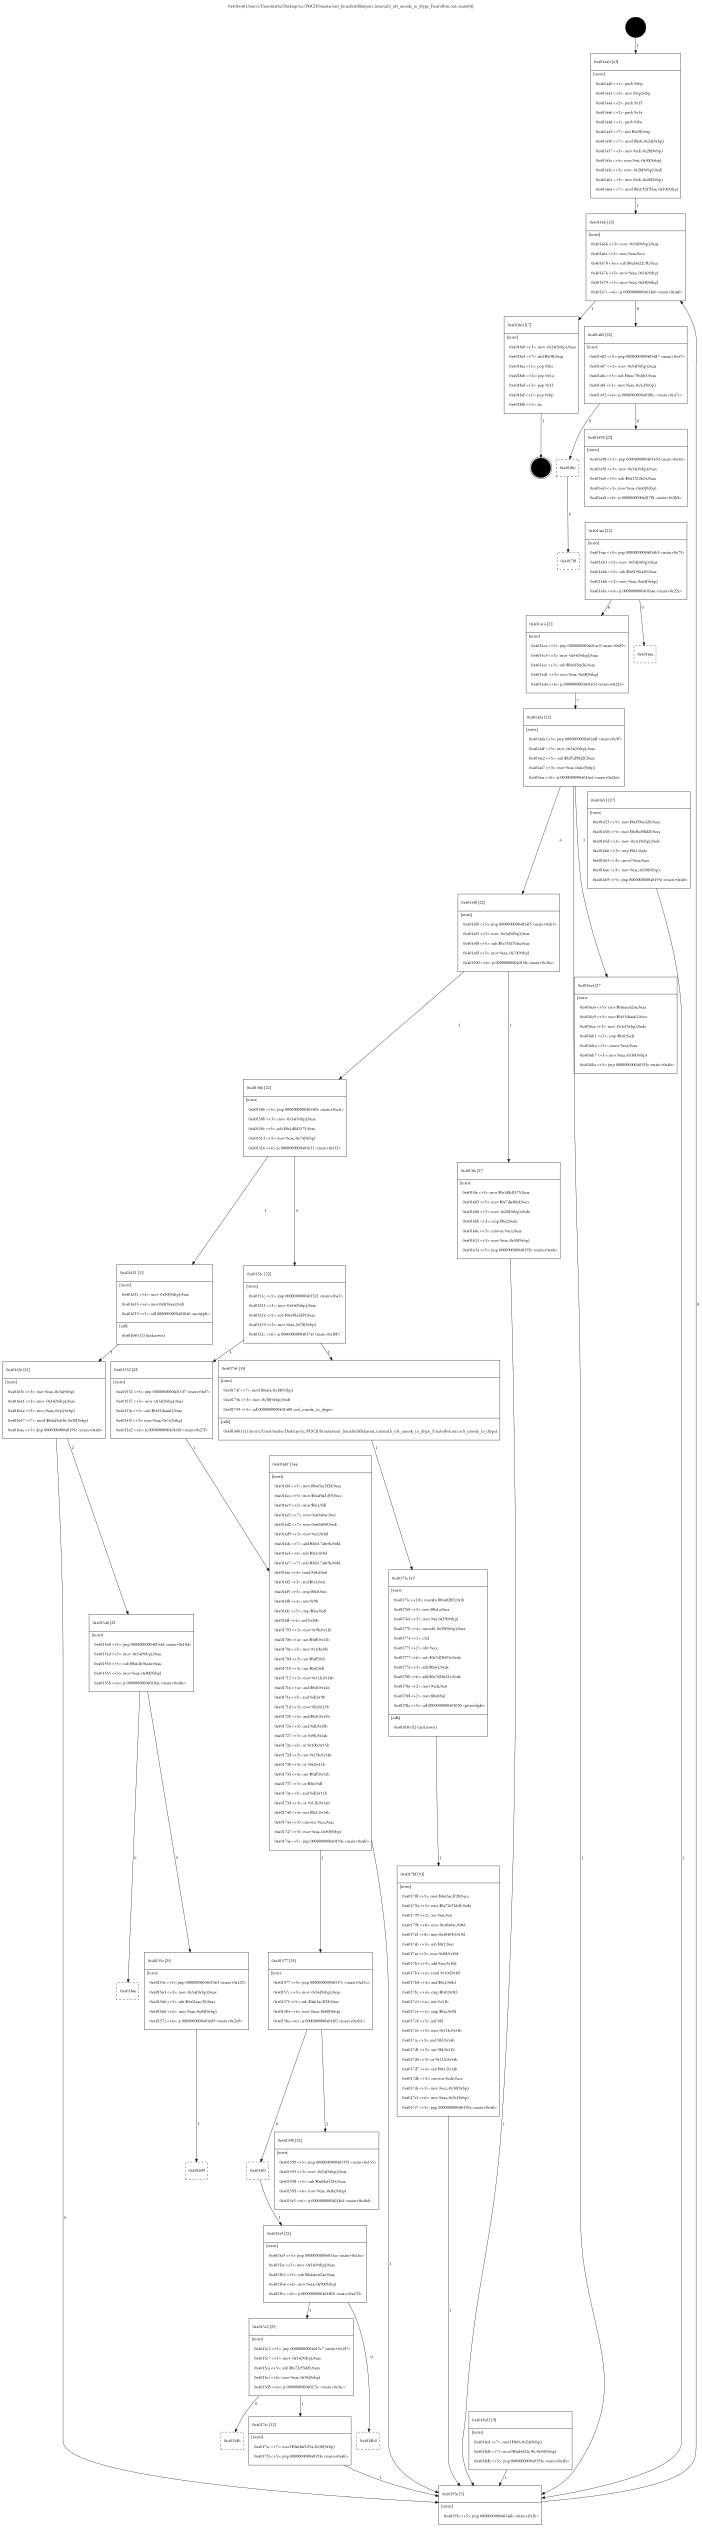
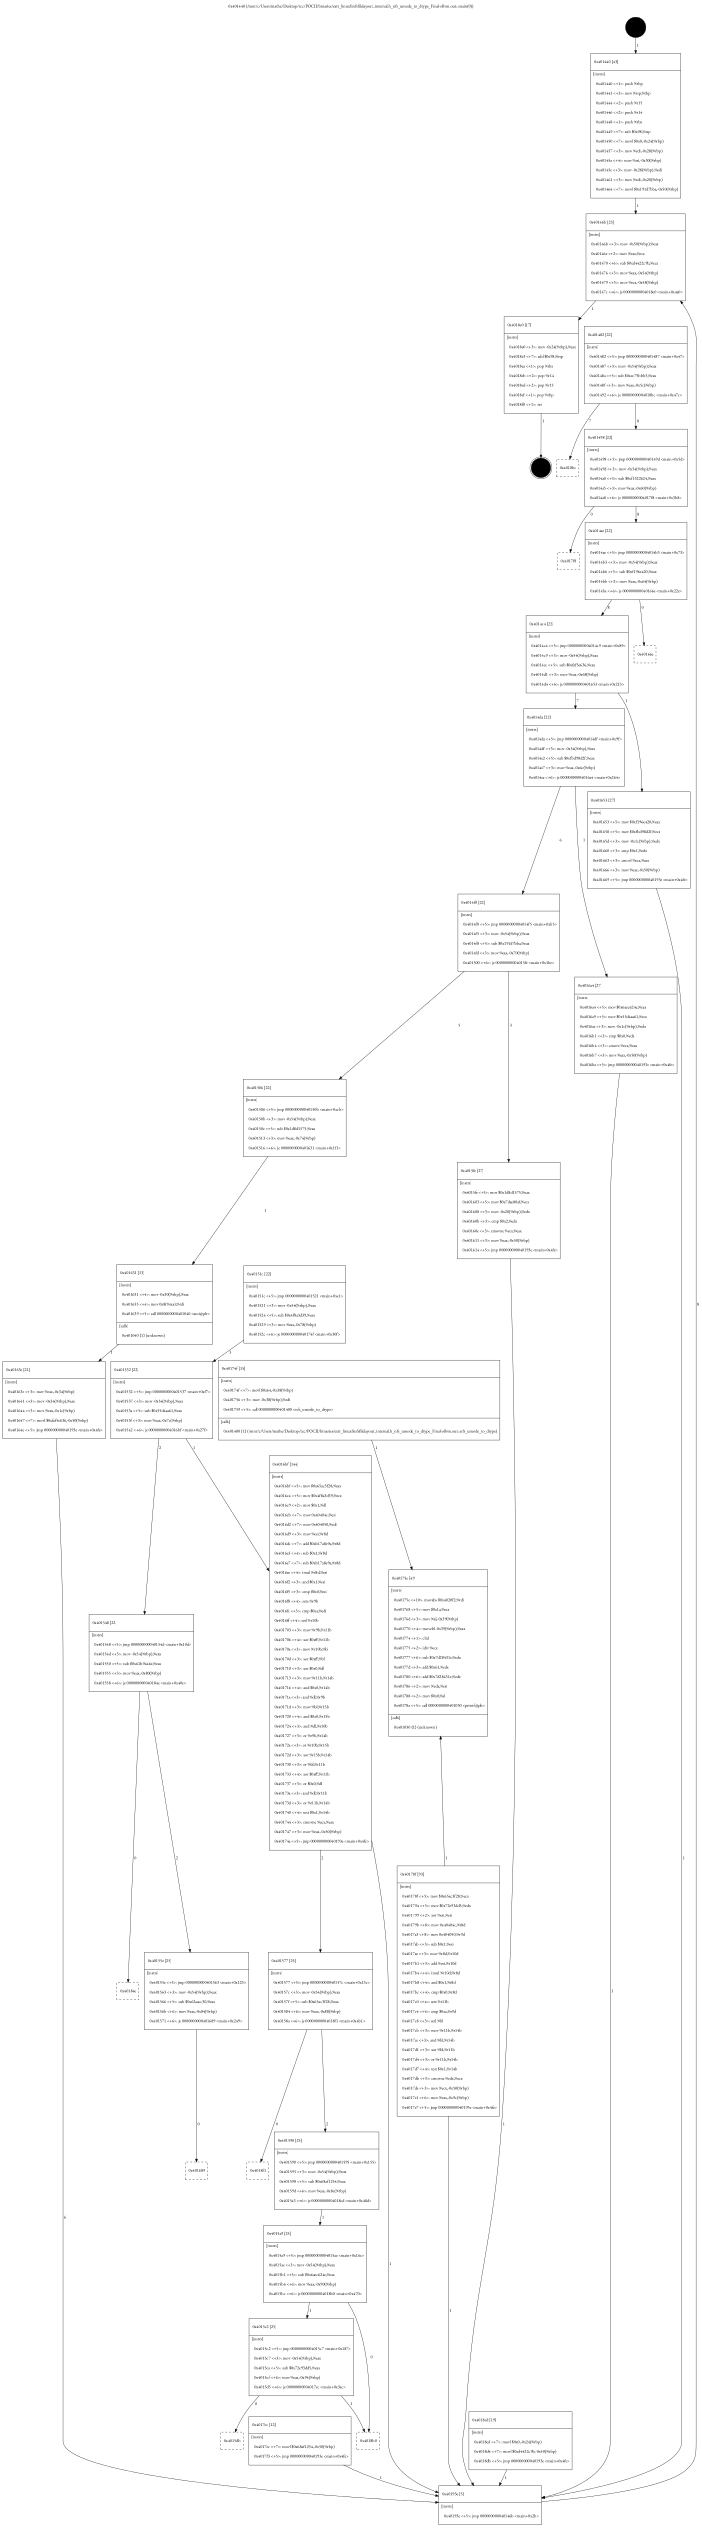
(636, 312) -> none
(590, 421) -> (590, 421)
(568, 513) -> (580, 526)
none -> (636, 513)
none -> (637, 739)
(510, 1025) -> (510, 1025)
(295, 1210) -> none
(326, 1350) -> none
(97, 1525) -> (152, 1525)
(581, 1651) -> (610, 1804)
(437, 1799) -> (443, 1803)
(176, 1858) -> (176, 1858)
(198, 2124) -> (198, 2124)
(268, 2202) -> (321, 2216)
(301, 2405) -> (354, 2412)
